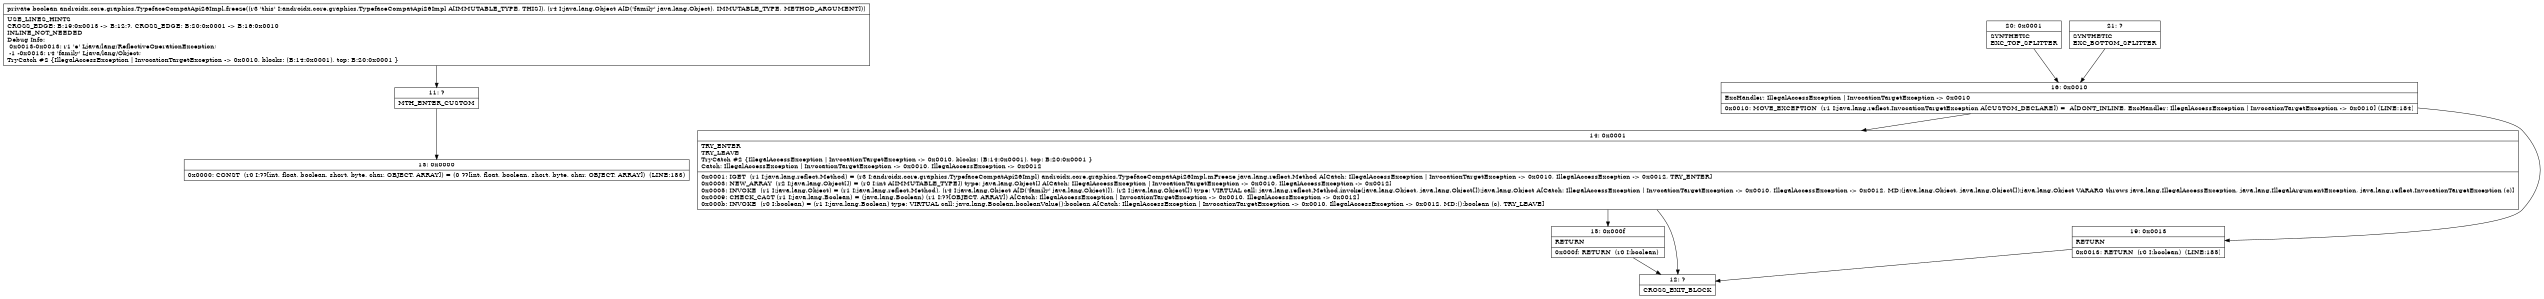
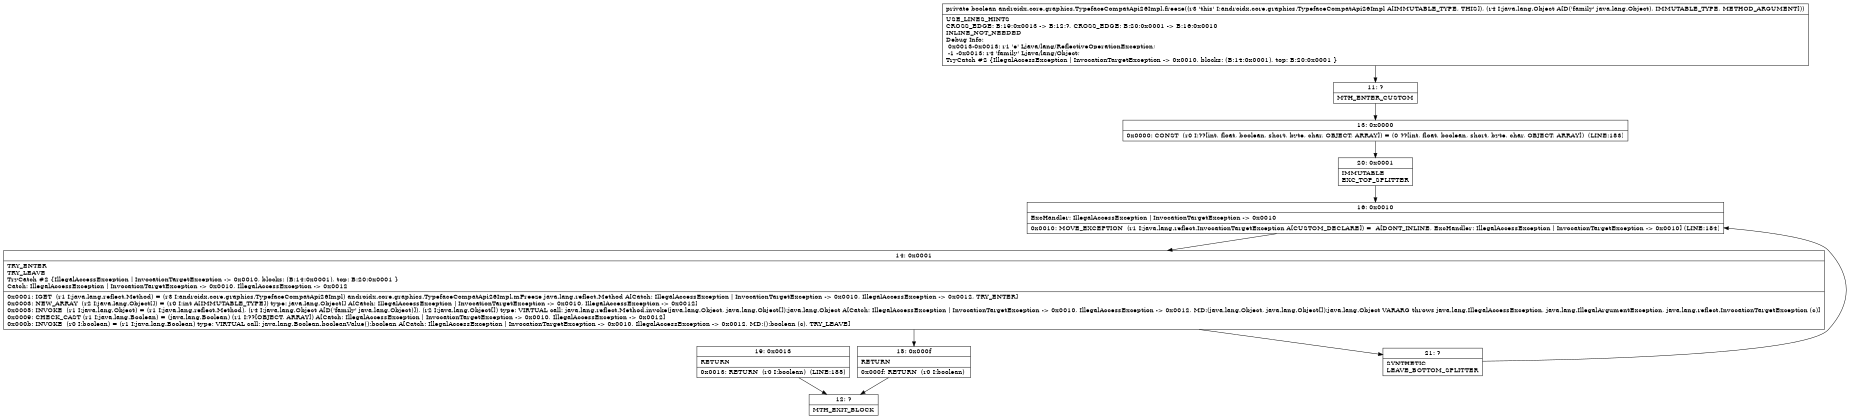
(2010, 36) -> (1363, 173)
(2115, 43) -> (1433, 370)
none -> (1375, 147)
(2475, 224) -> none
(1673, 238) -> (1289, 342)
(1677, 290) -> (844, 410)
